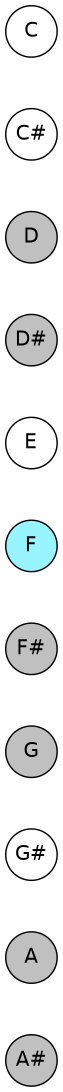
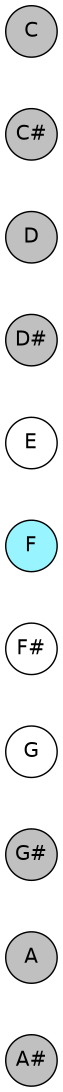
(31, 31) -> (31, 31)
(31, 134) -> (31, 134)
(31, 649) -> (31, 649)
(31, 752) -> (31, 752)
(31, 855) -> (31, 855)
